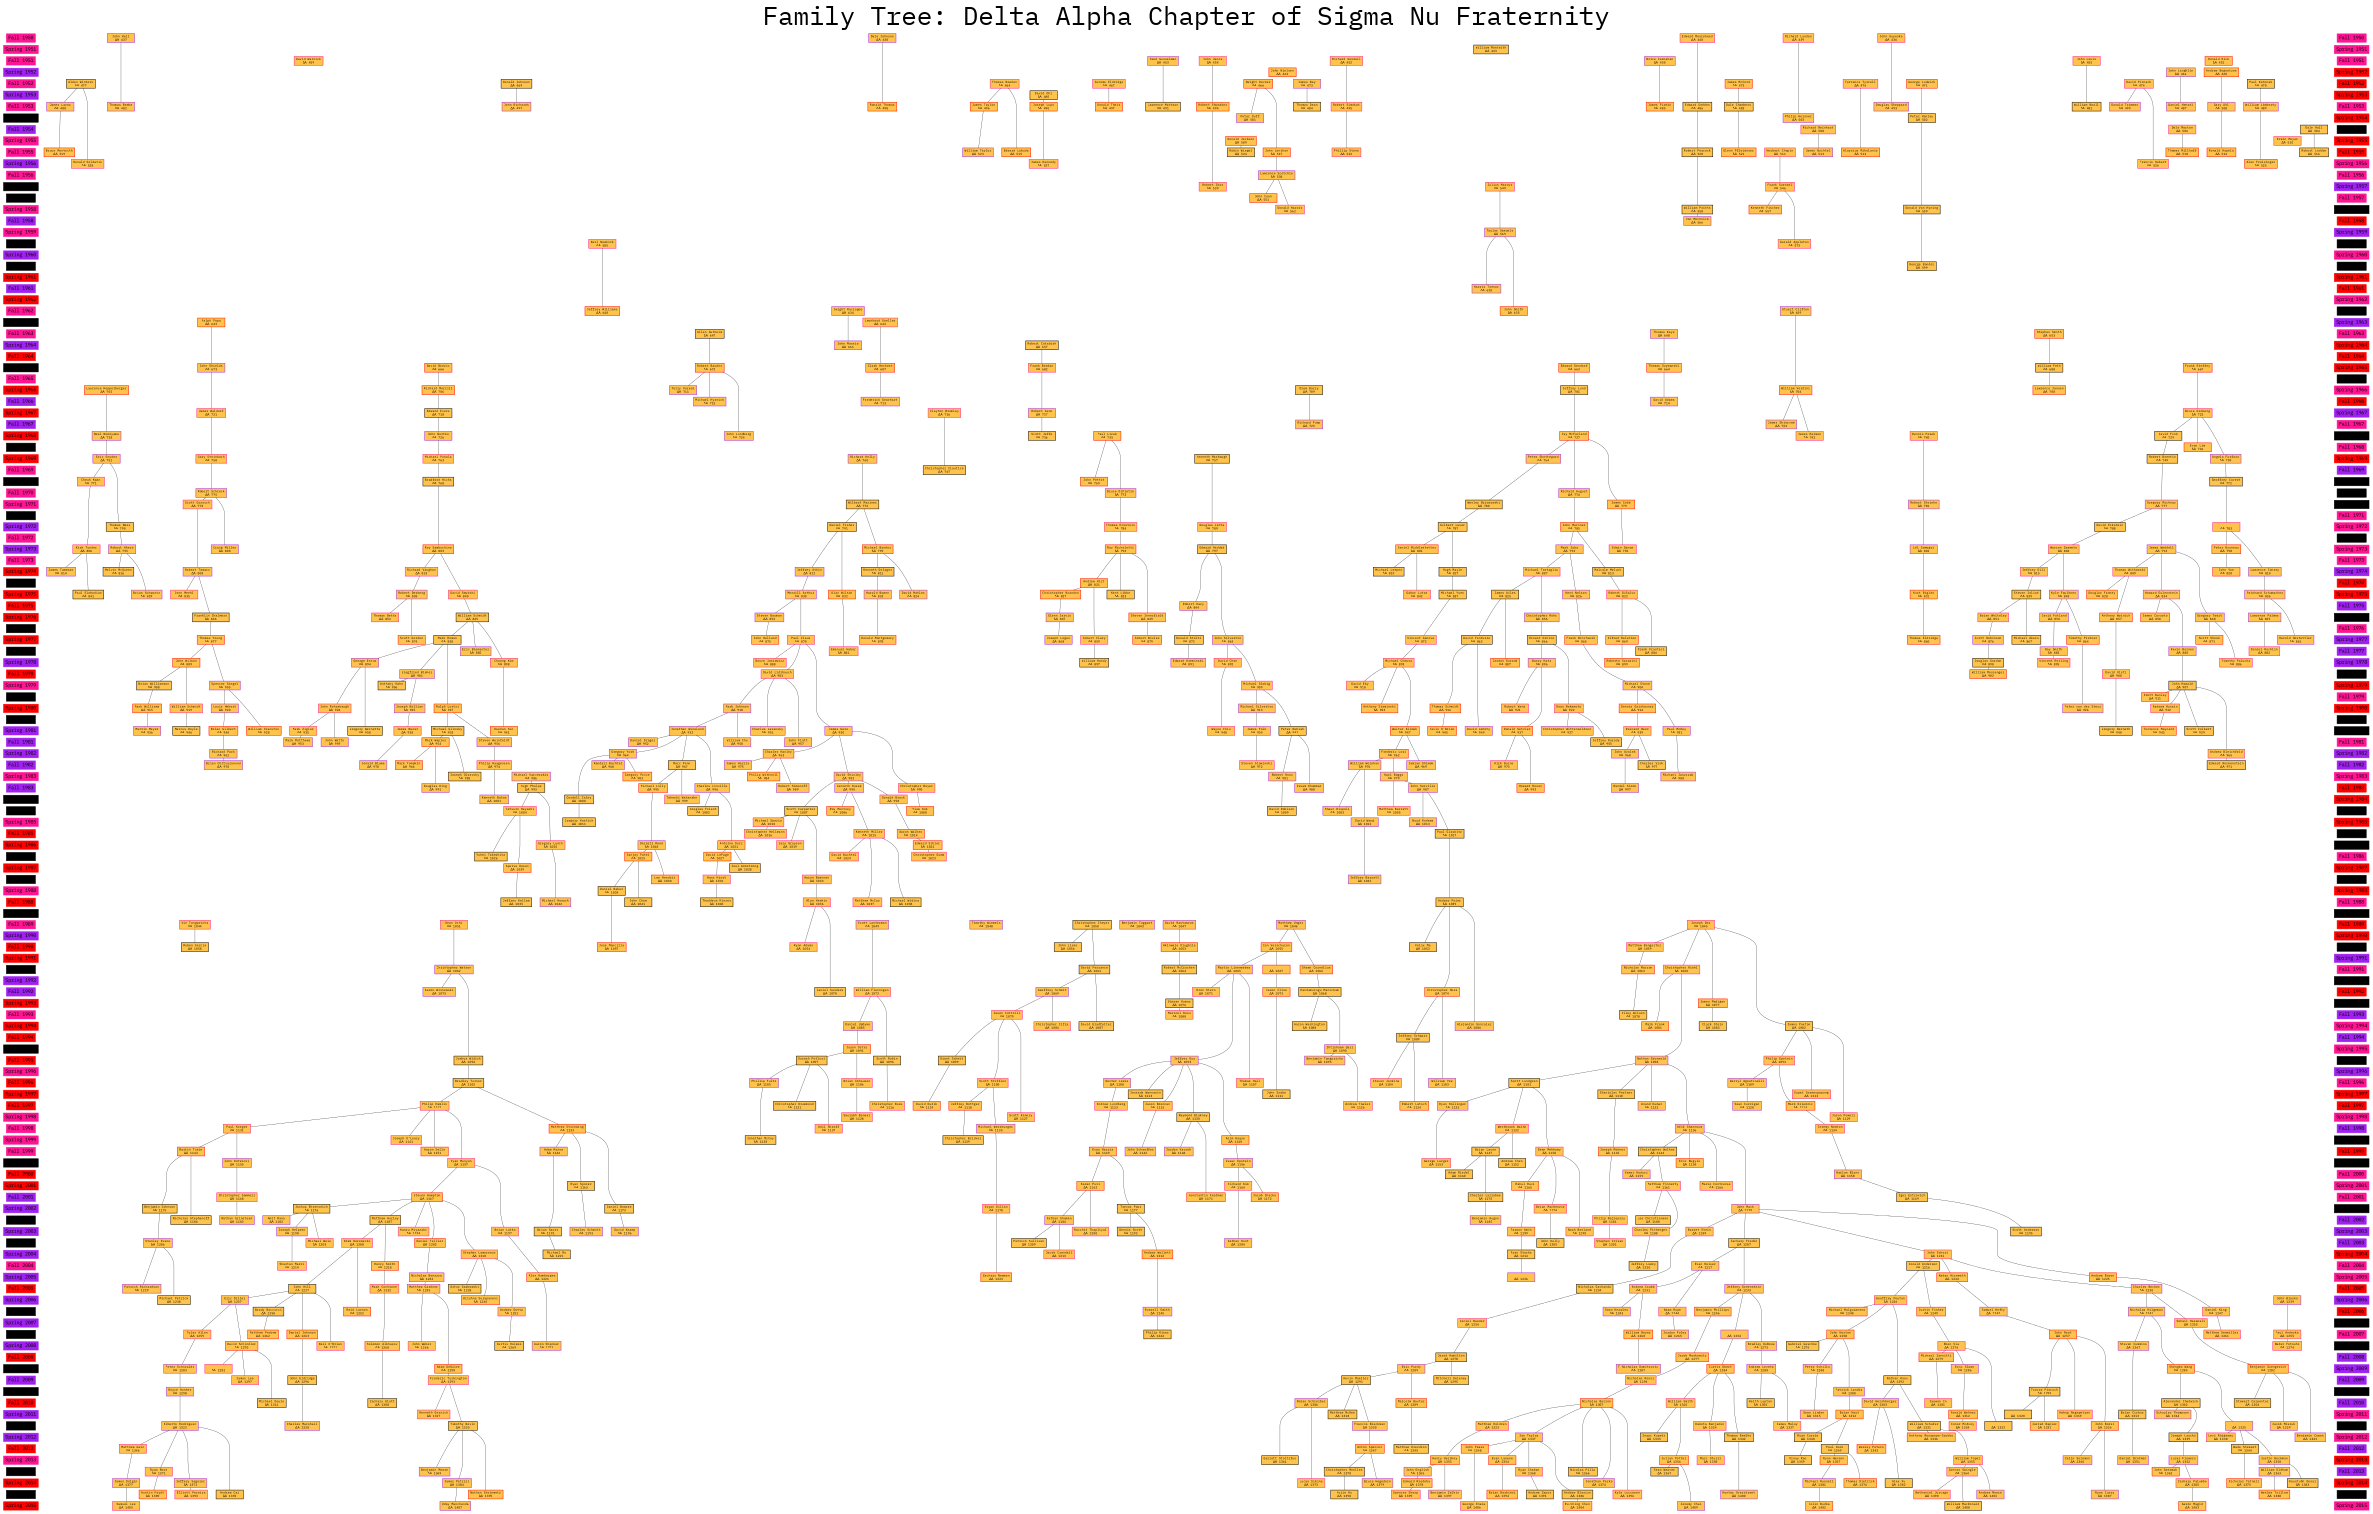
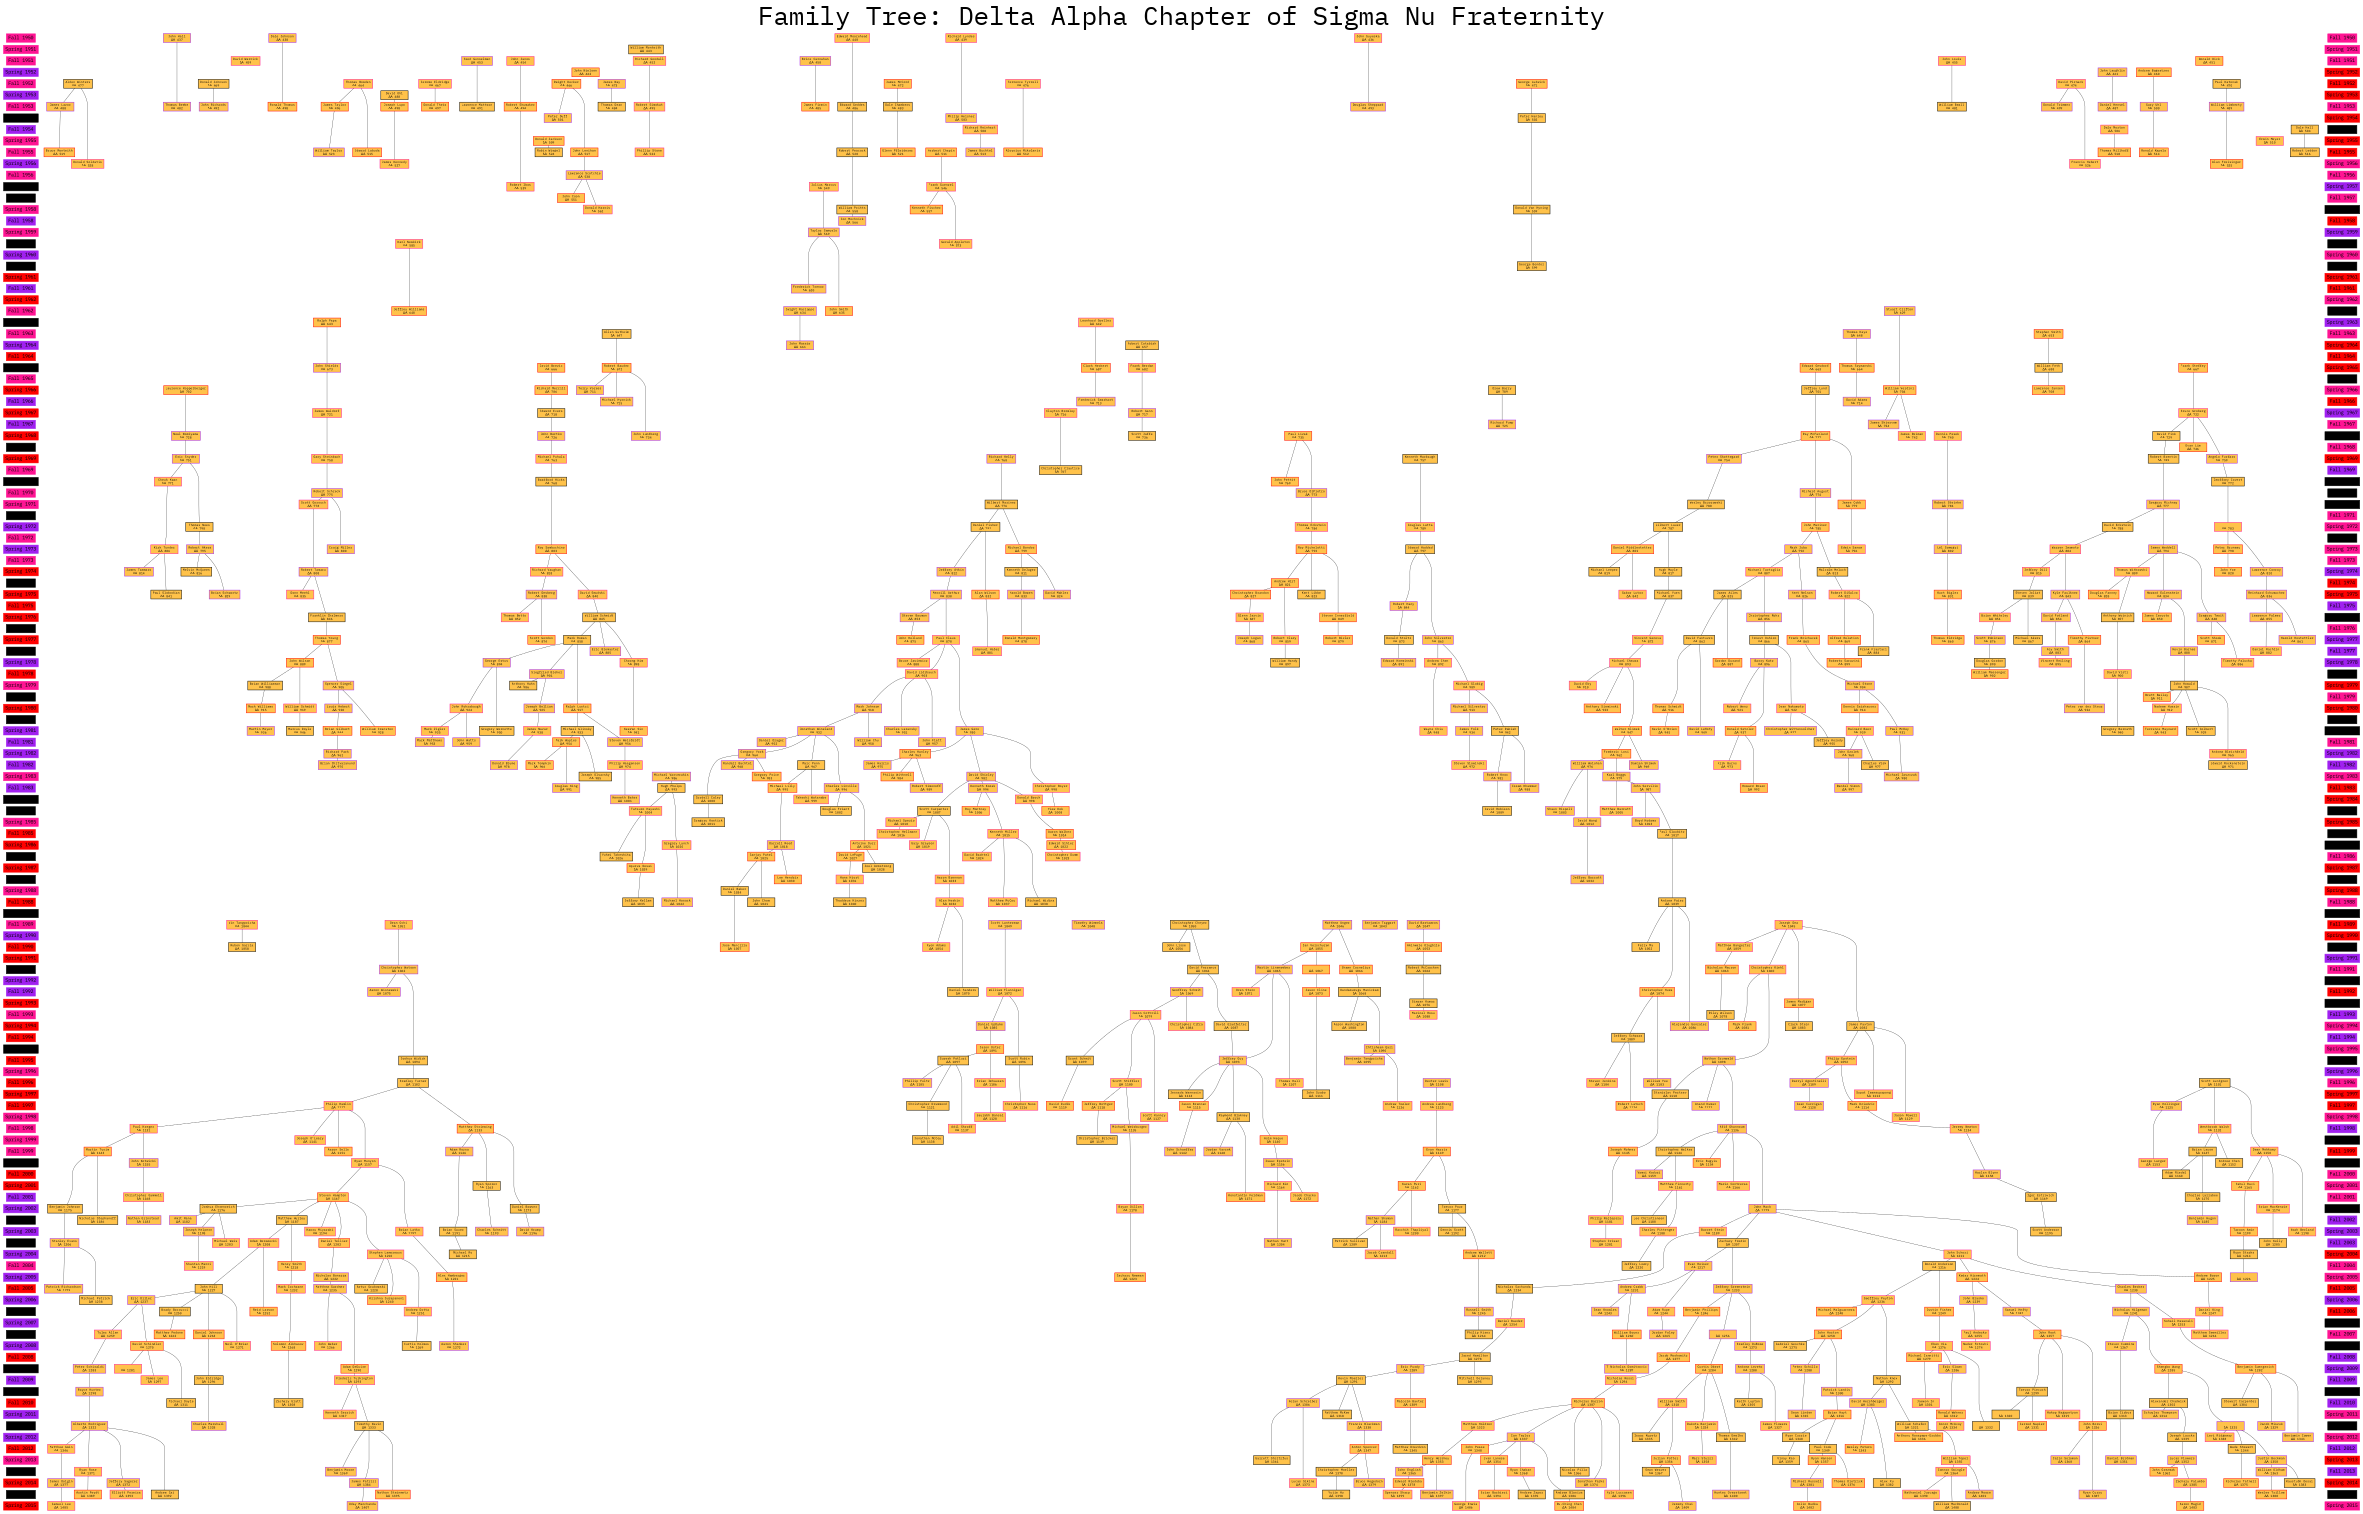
(1780, 152) -> (941, 152)
(1486, 289) -> (809, 289)
(1060, 617) -> (1250, 617)
(2116, 617) -> (2118, 617)
(1228, 663) -> (1438, 663)
(1145, 1066) -> (1232, 1043)
(1587, 1072) -> none
(761, 1111) -> (928, 1123)
none -> (1973, 1289)
(1787, 1426) -> (1775, 1426)
